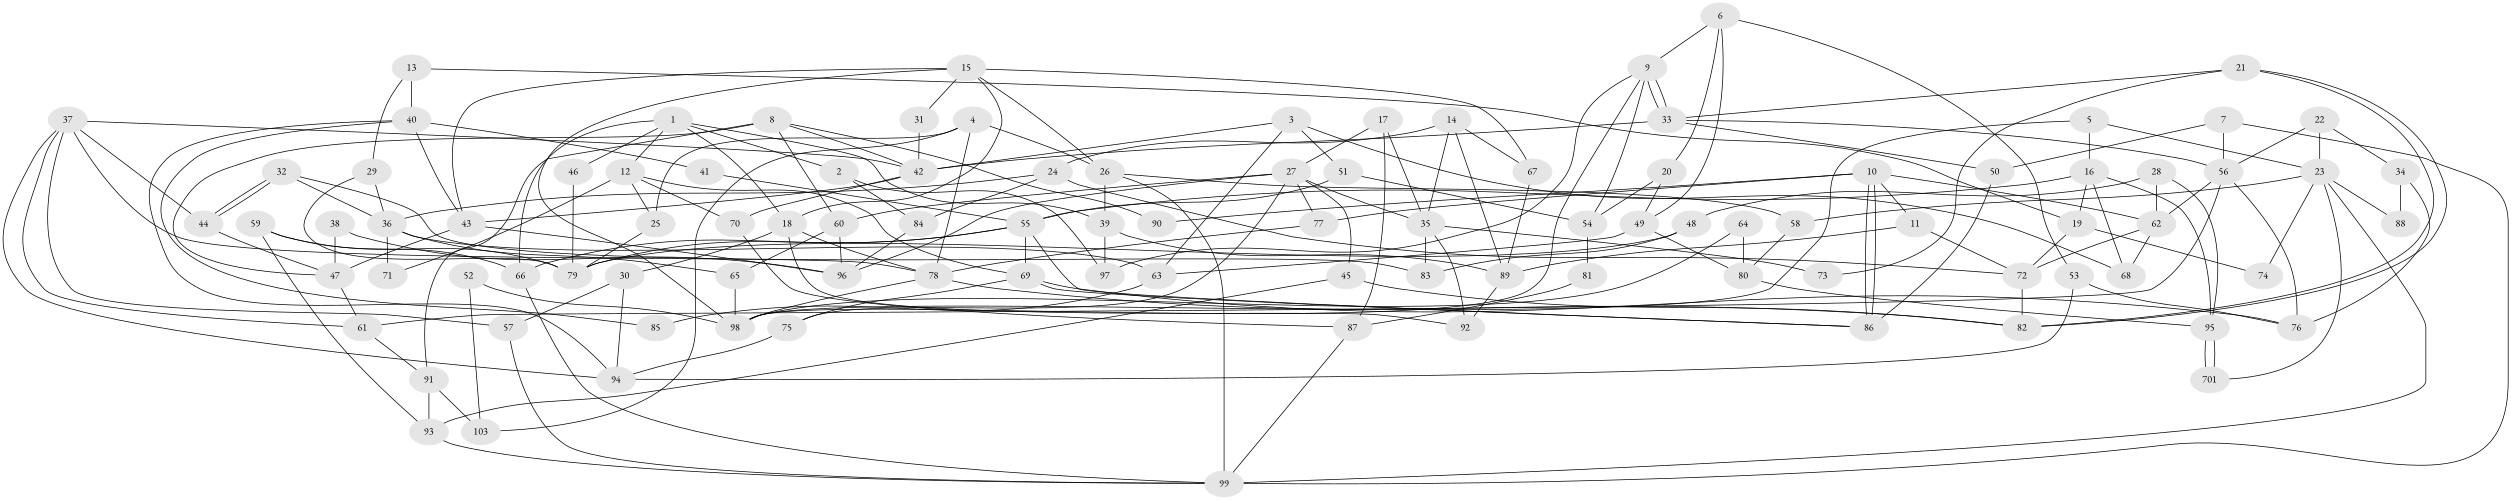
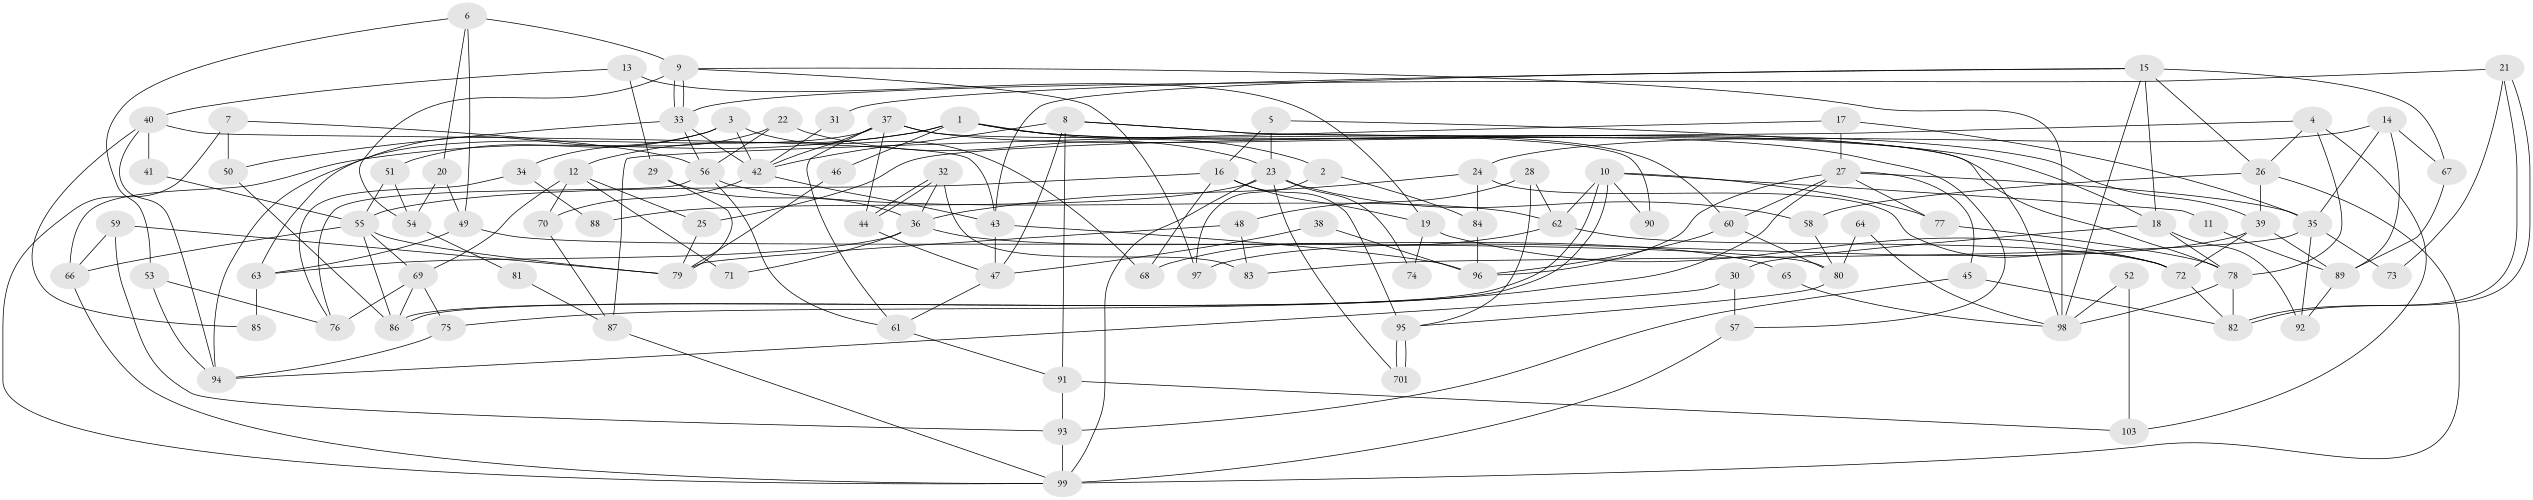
(1969, 250) -> (2219, 251)
(780, 253) -> (1784, 250)
